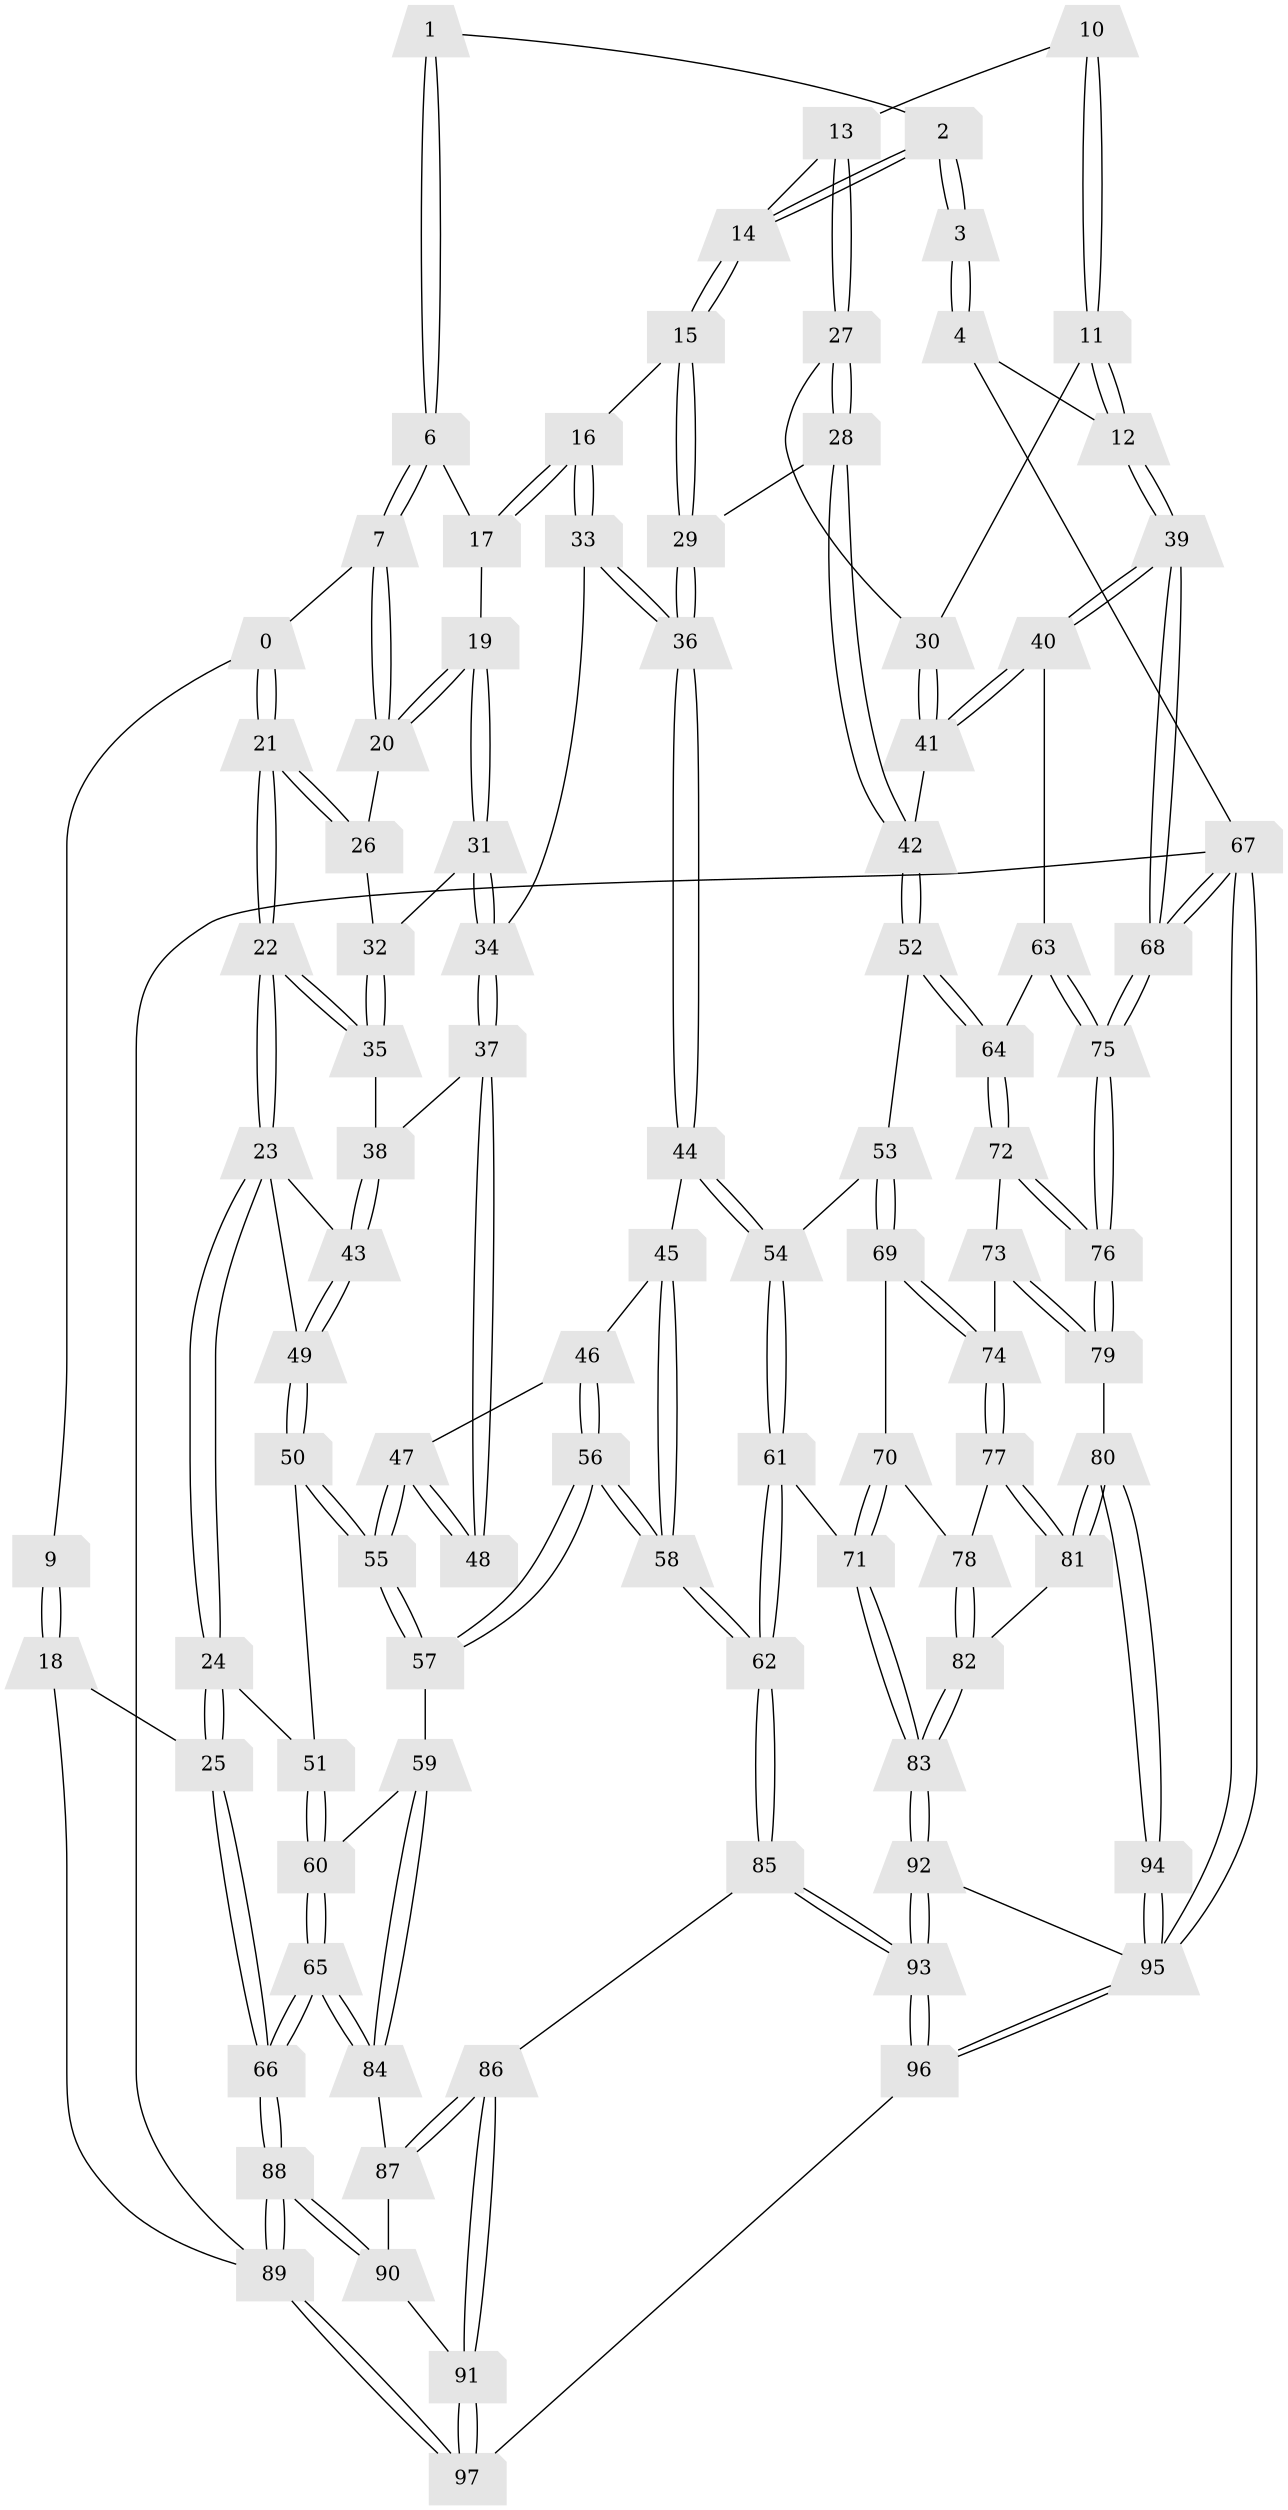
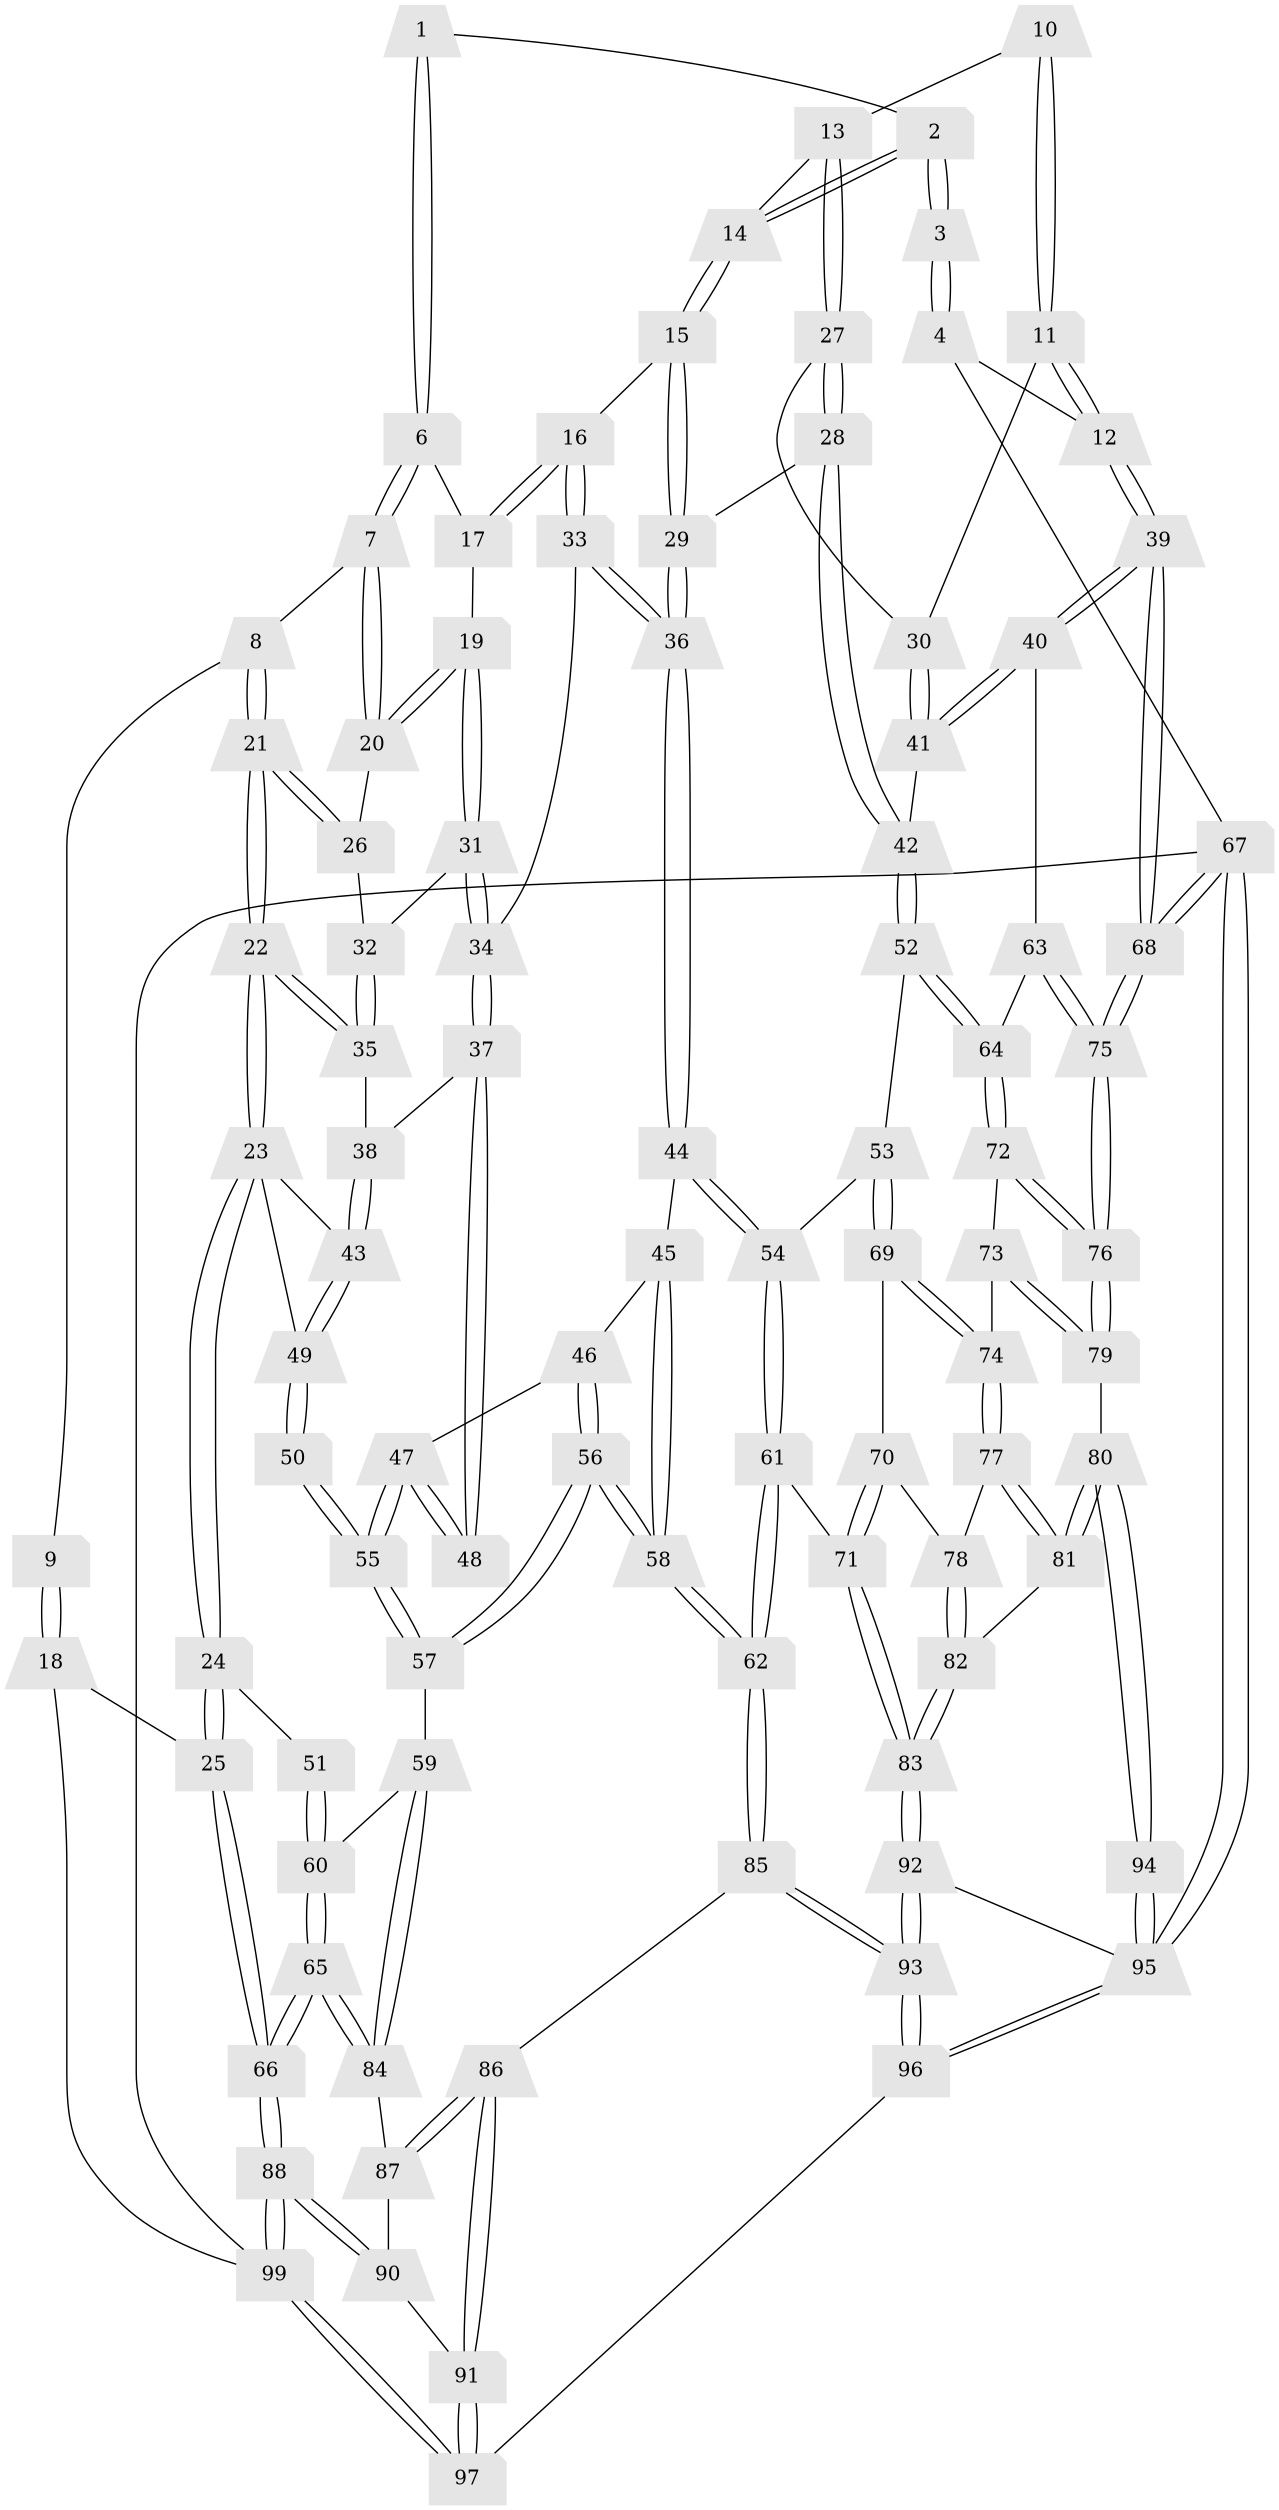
(267, 643) -> (257, 643)
(305, 1612) -> none
(275, 2275) -> (275, 2275)
